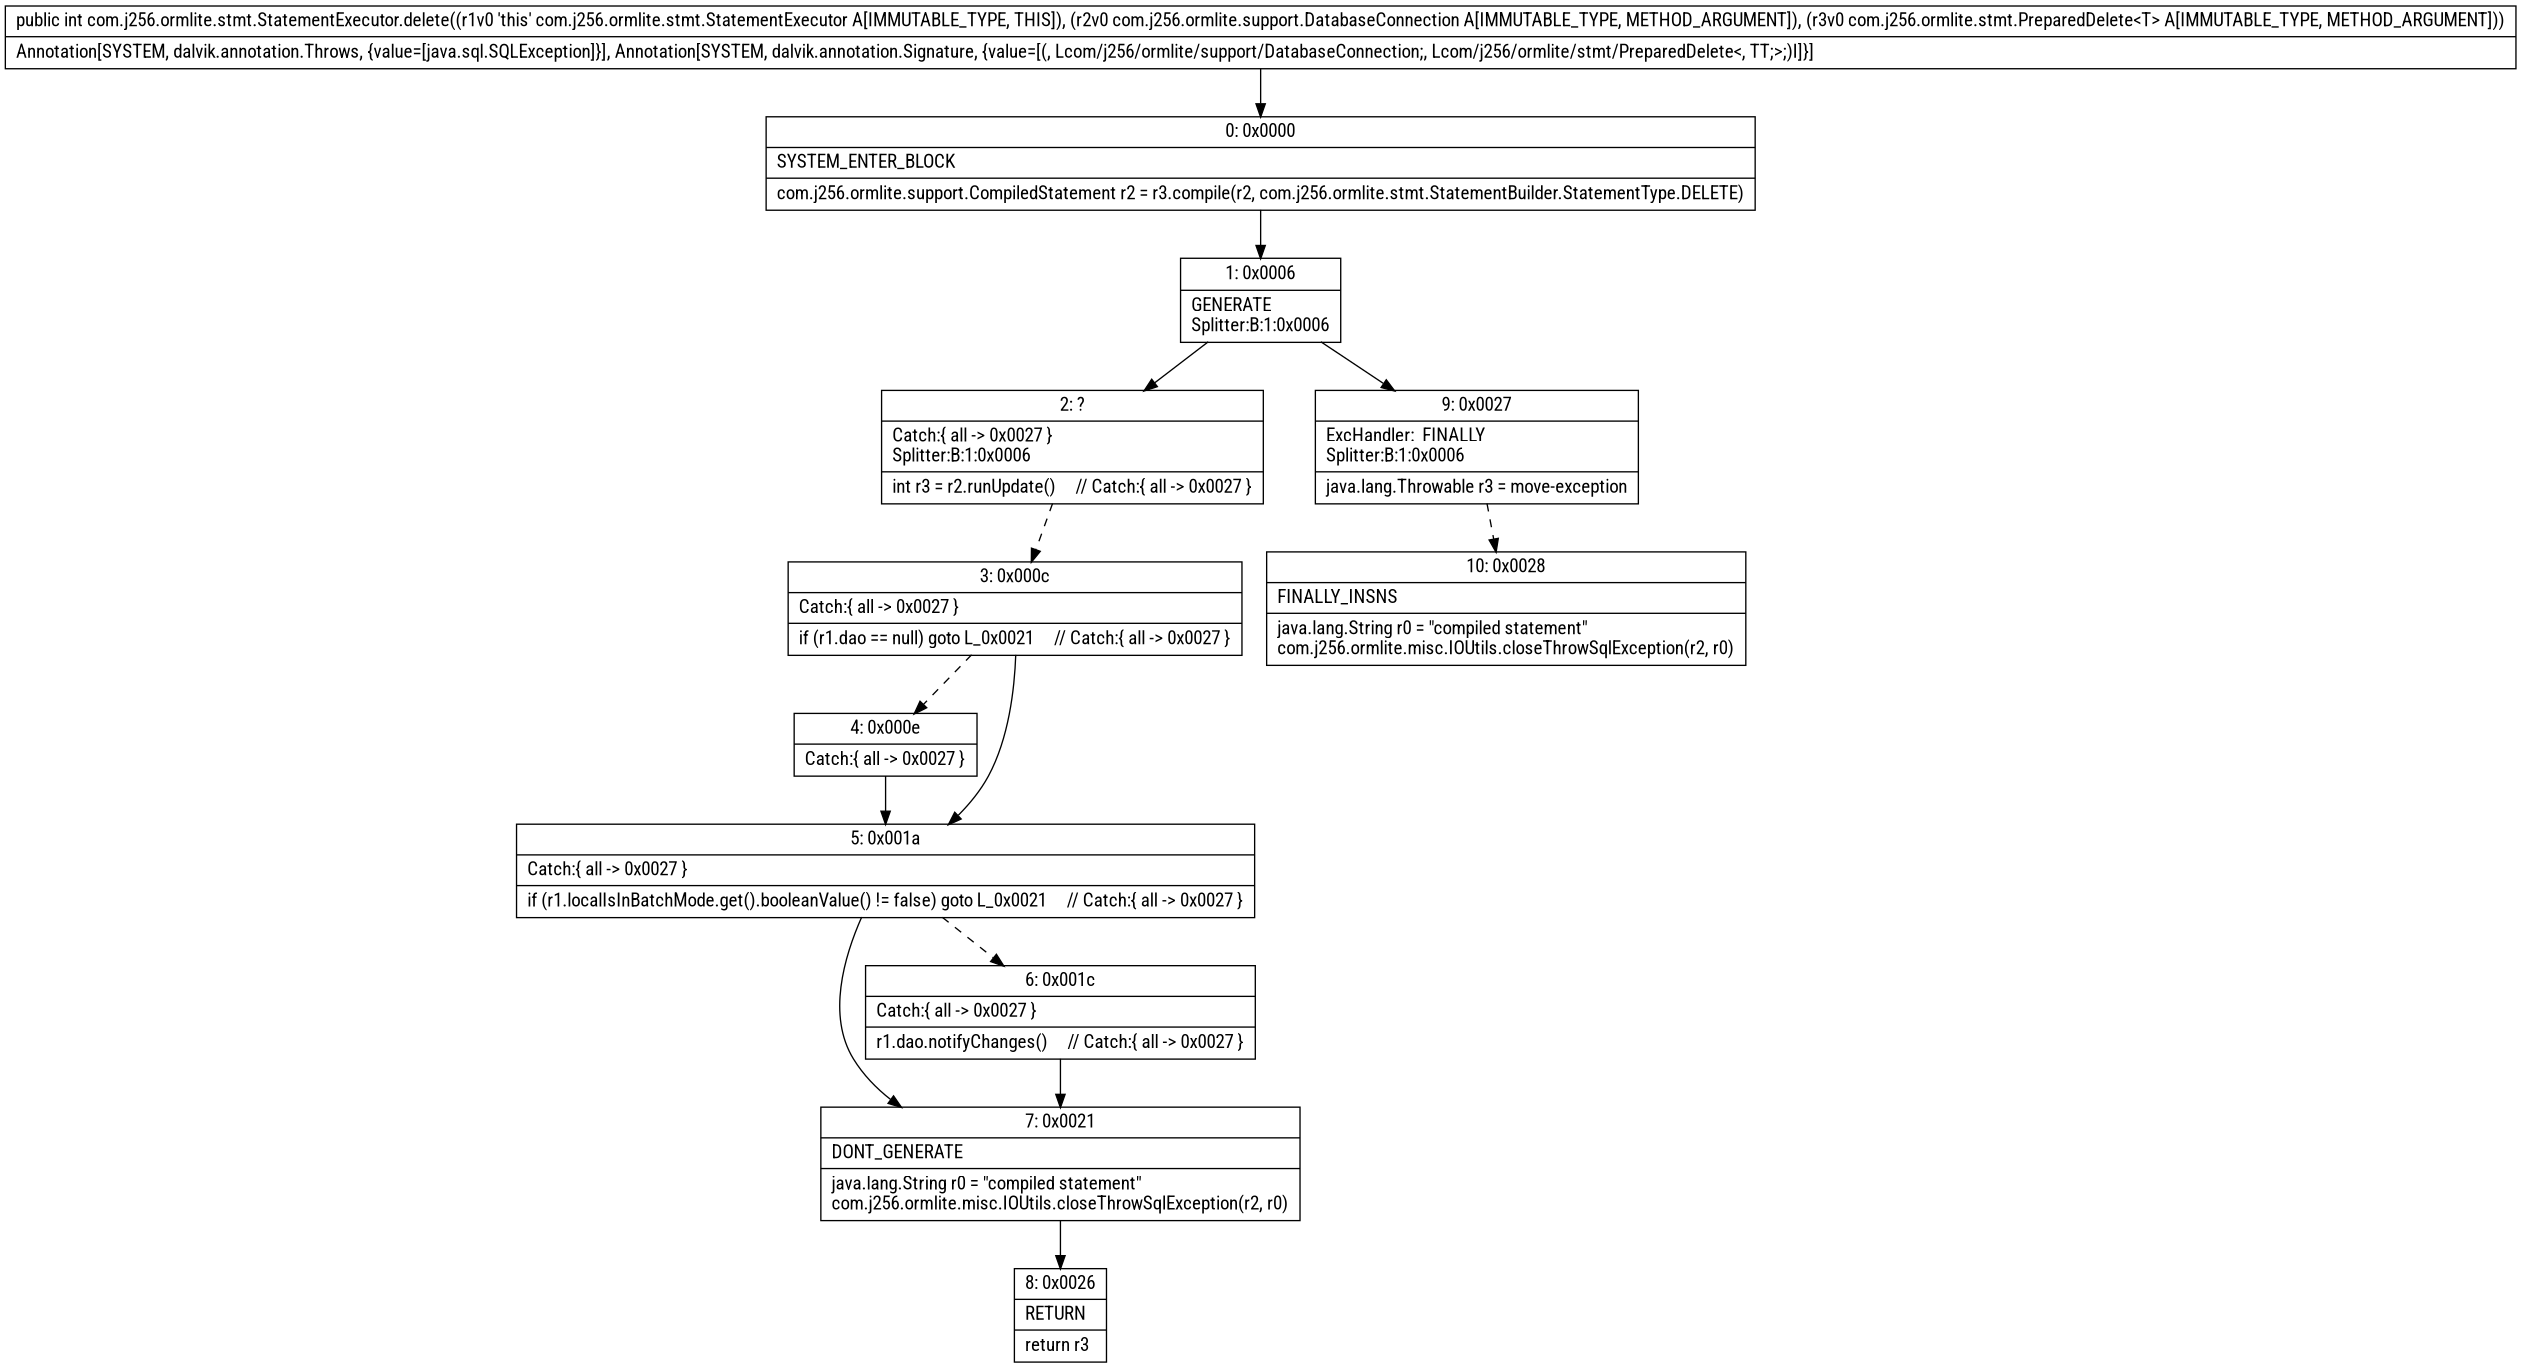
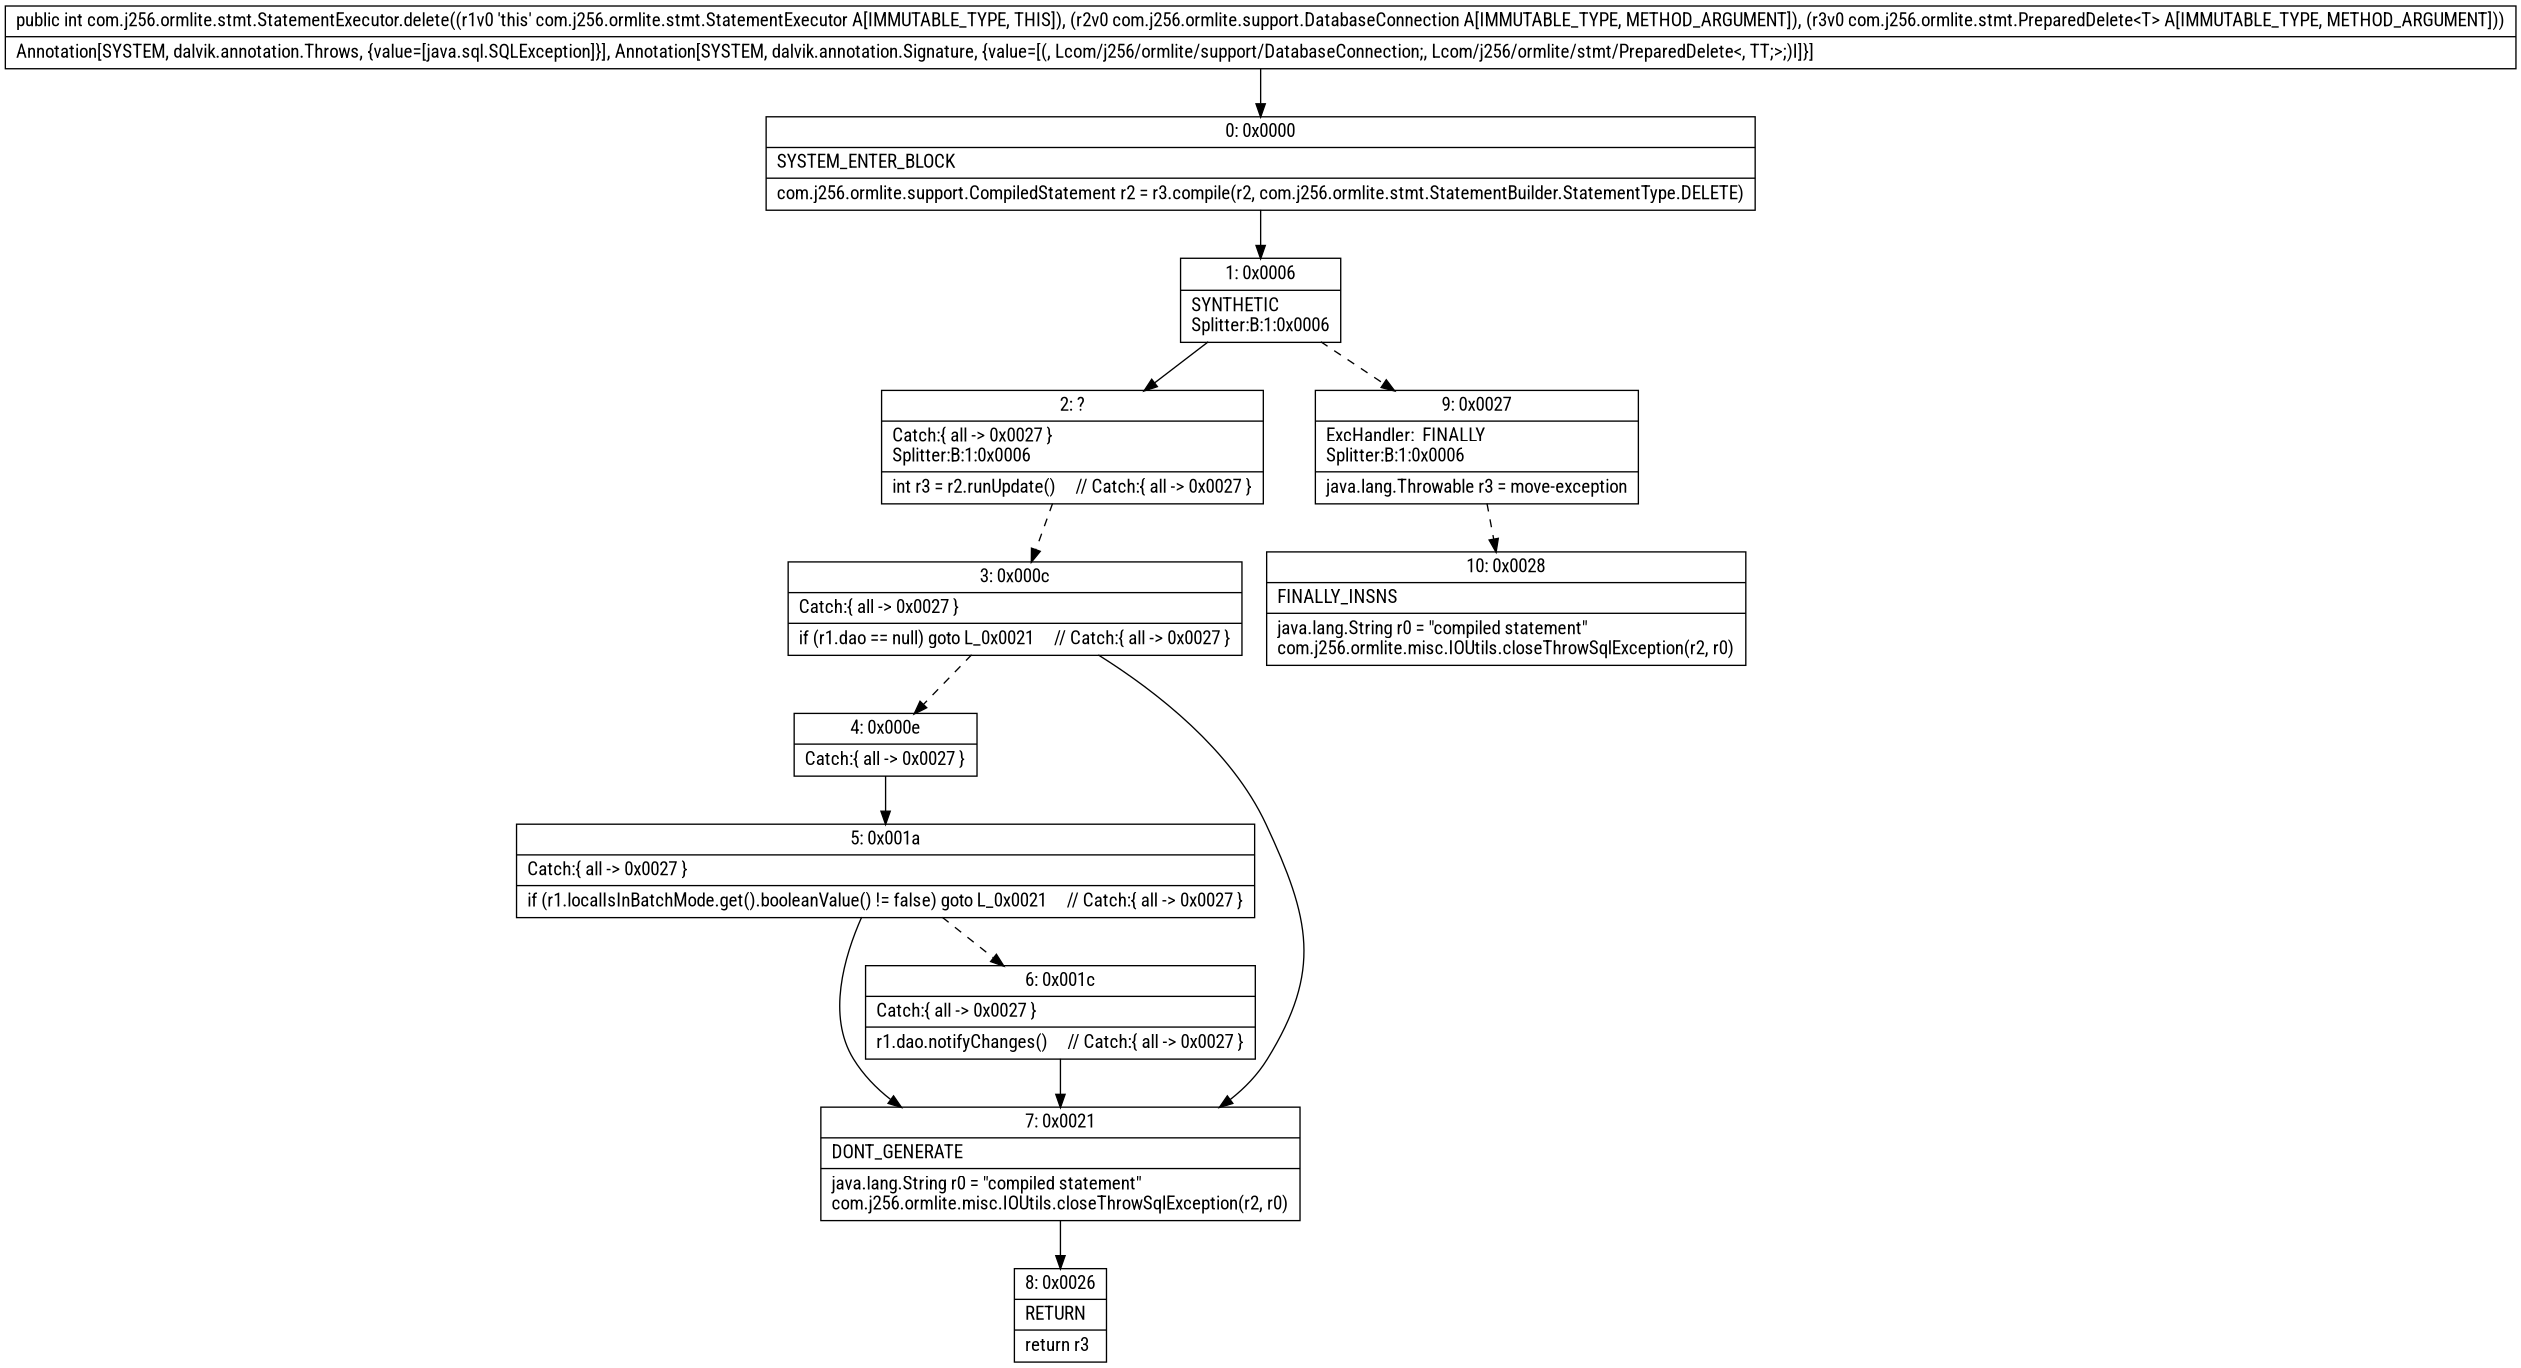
(1232, 306) -> (1236, 306)
(1352, 363) -> (1352, 363)
(1003, 741) -> (1279, 853)
